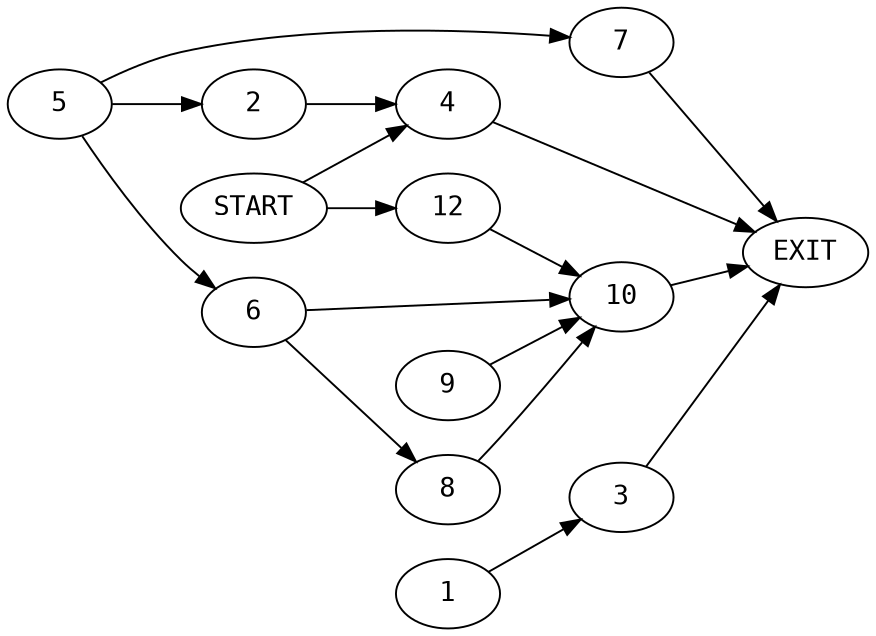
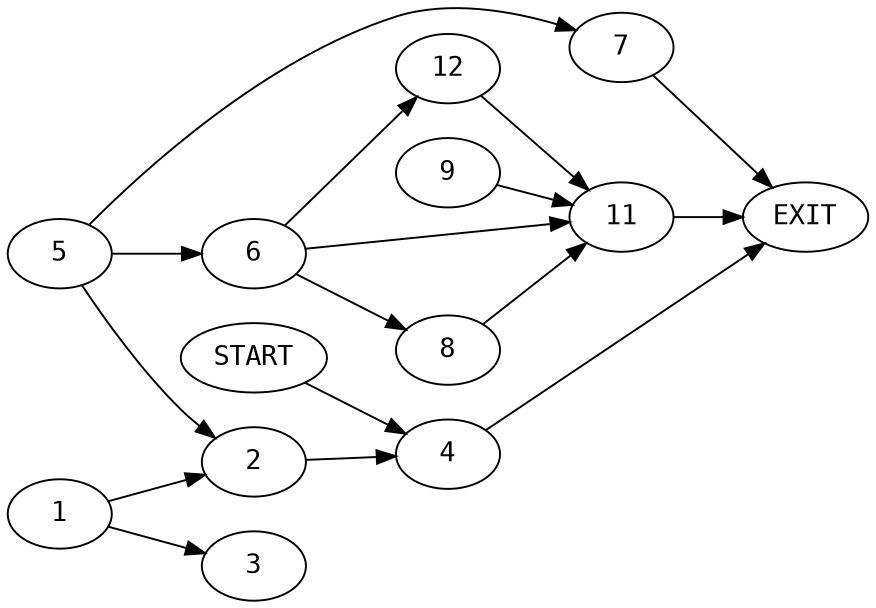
(351, 208) -> (344, 168)
(621, 297) -> (621, 217)
(707, 383) -> none
none -> (147, 491)
